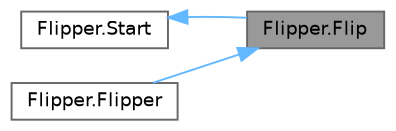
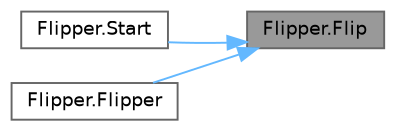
(217, 17) -> (198, 43)
